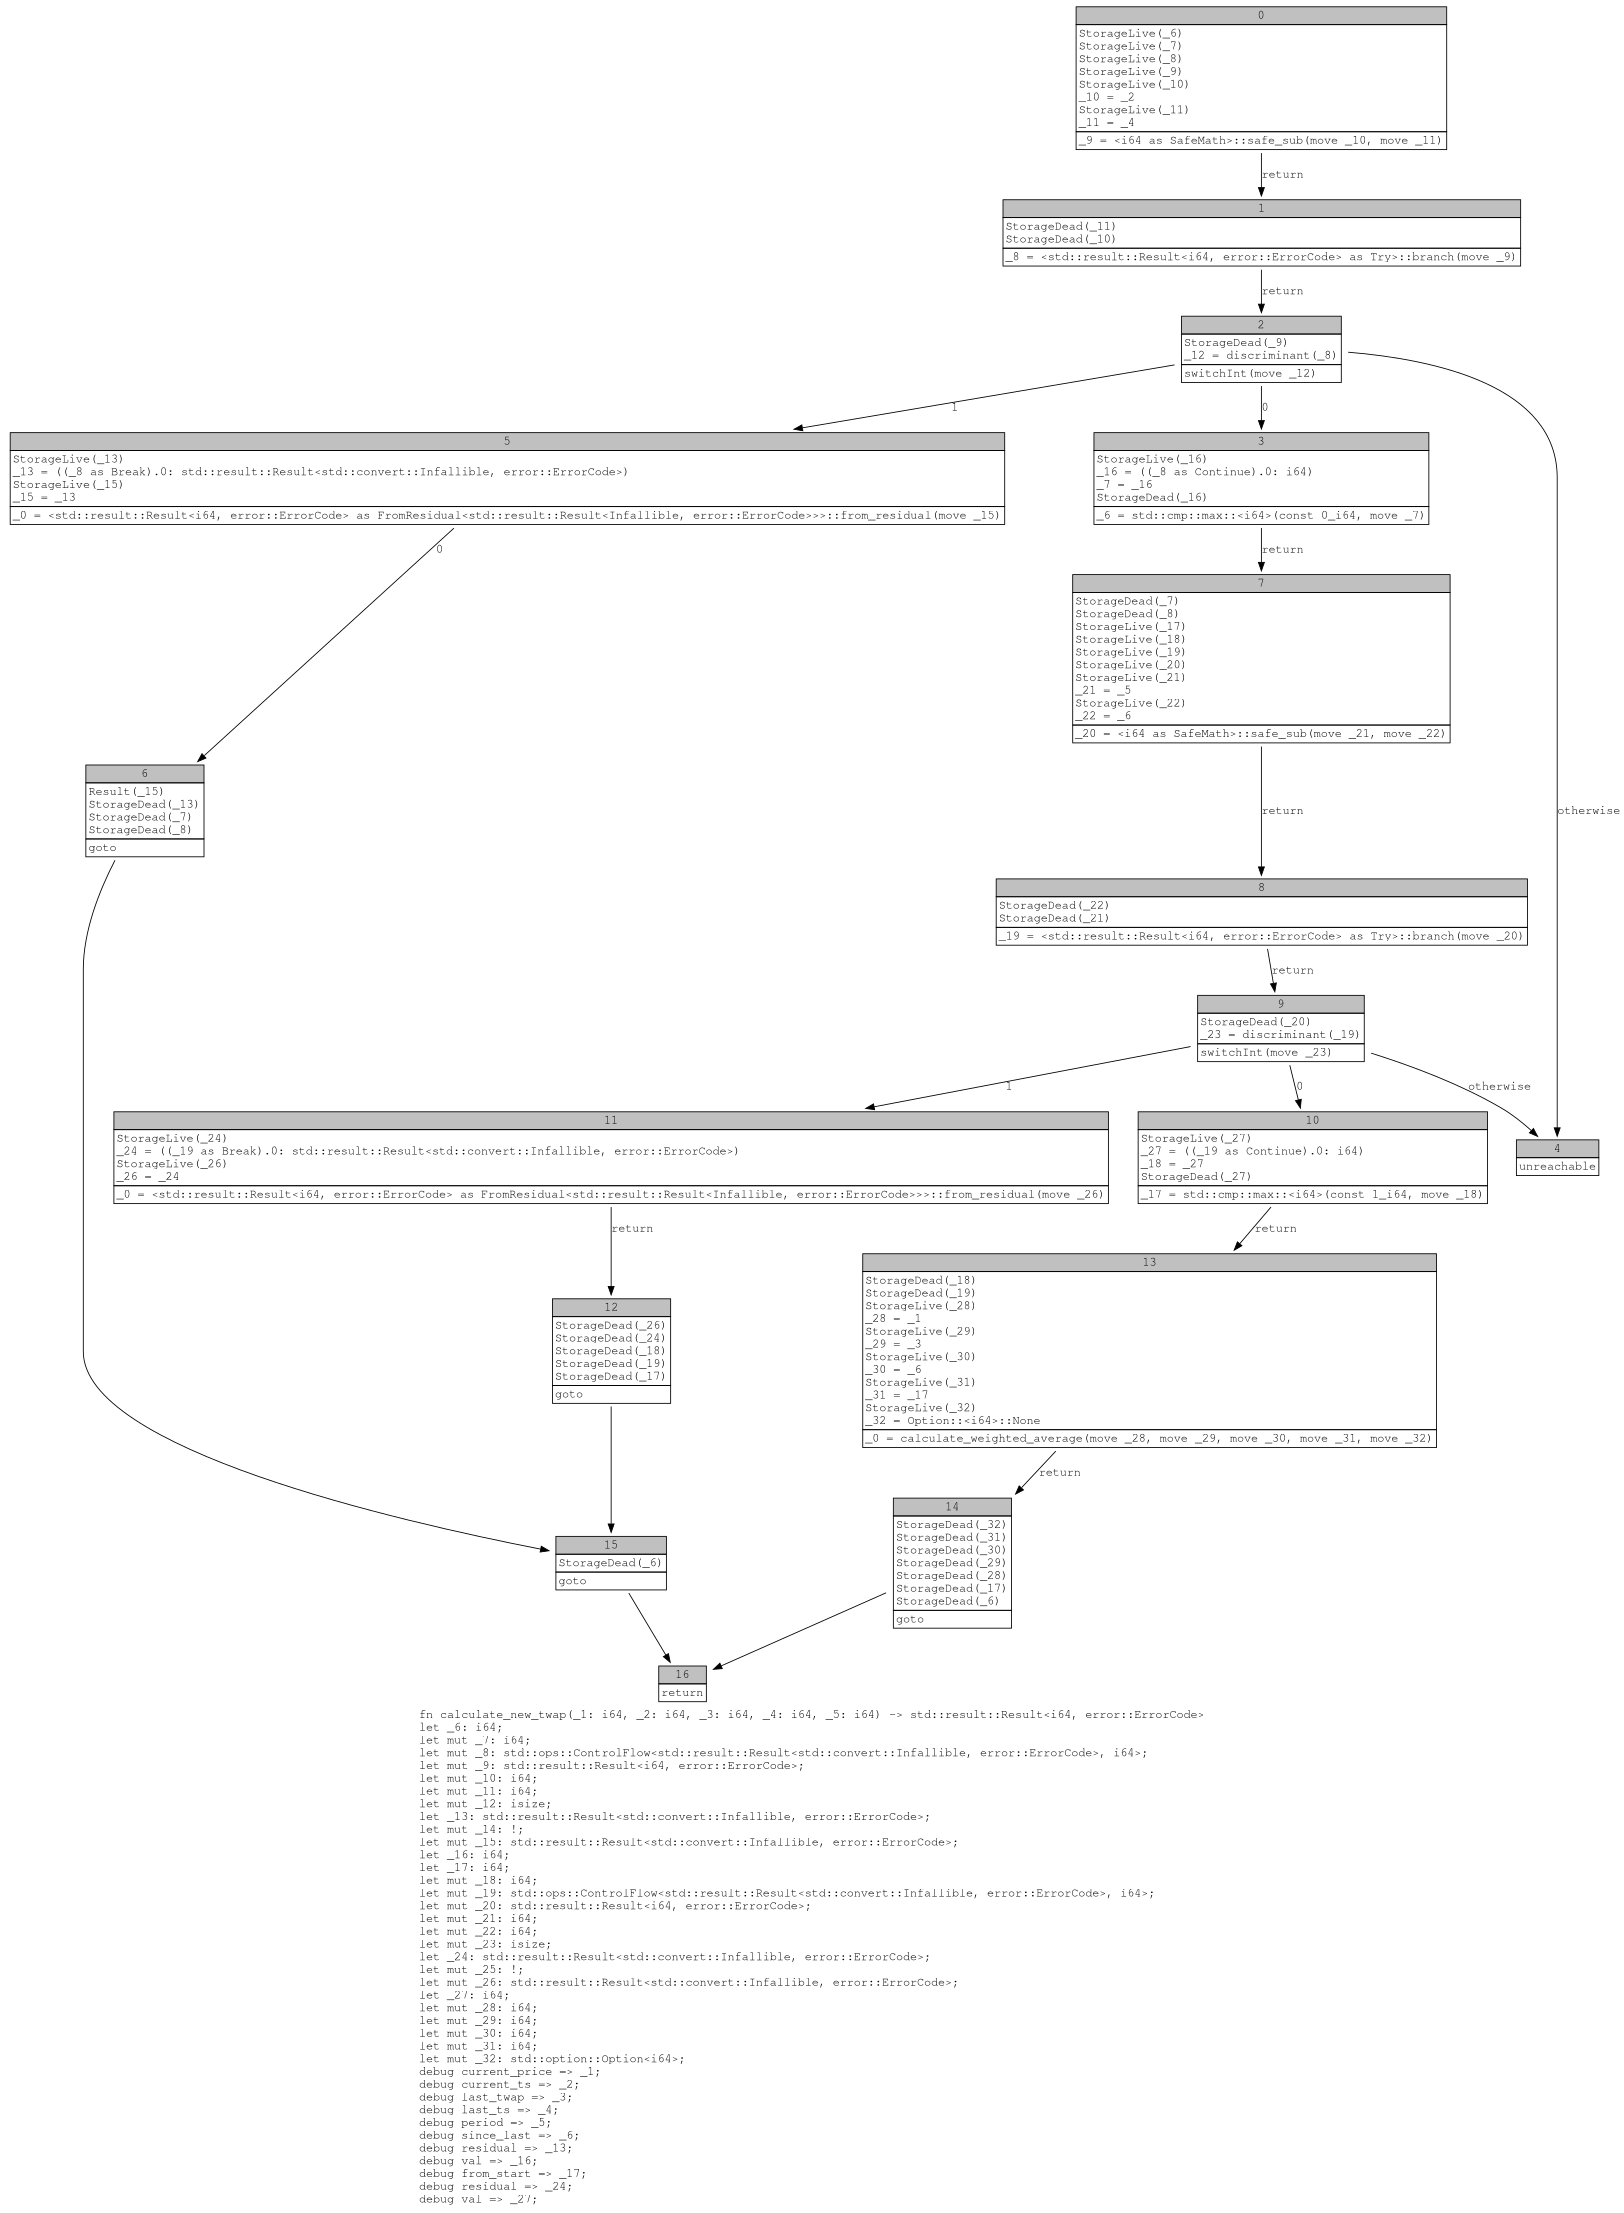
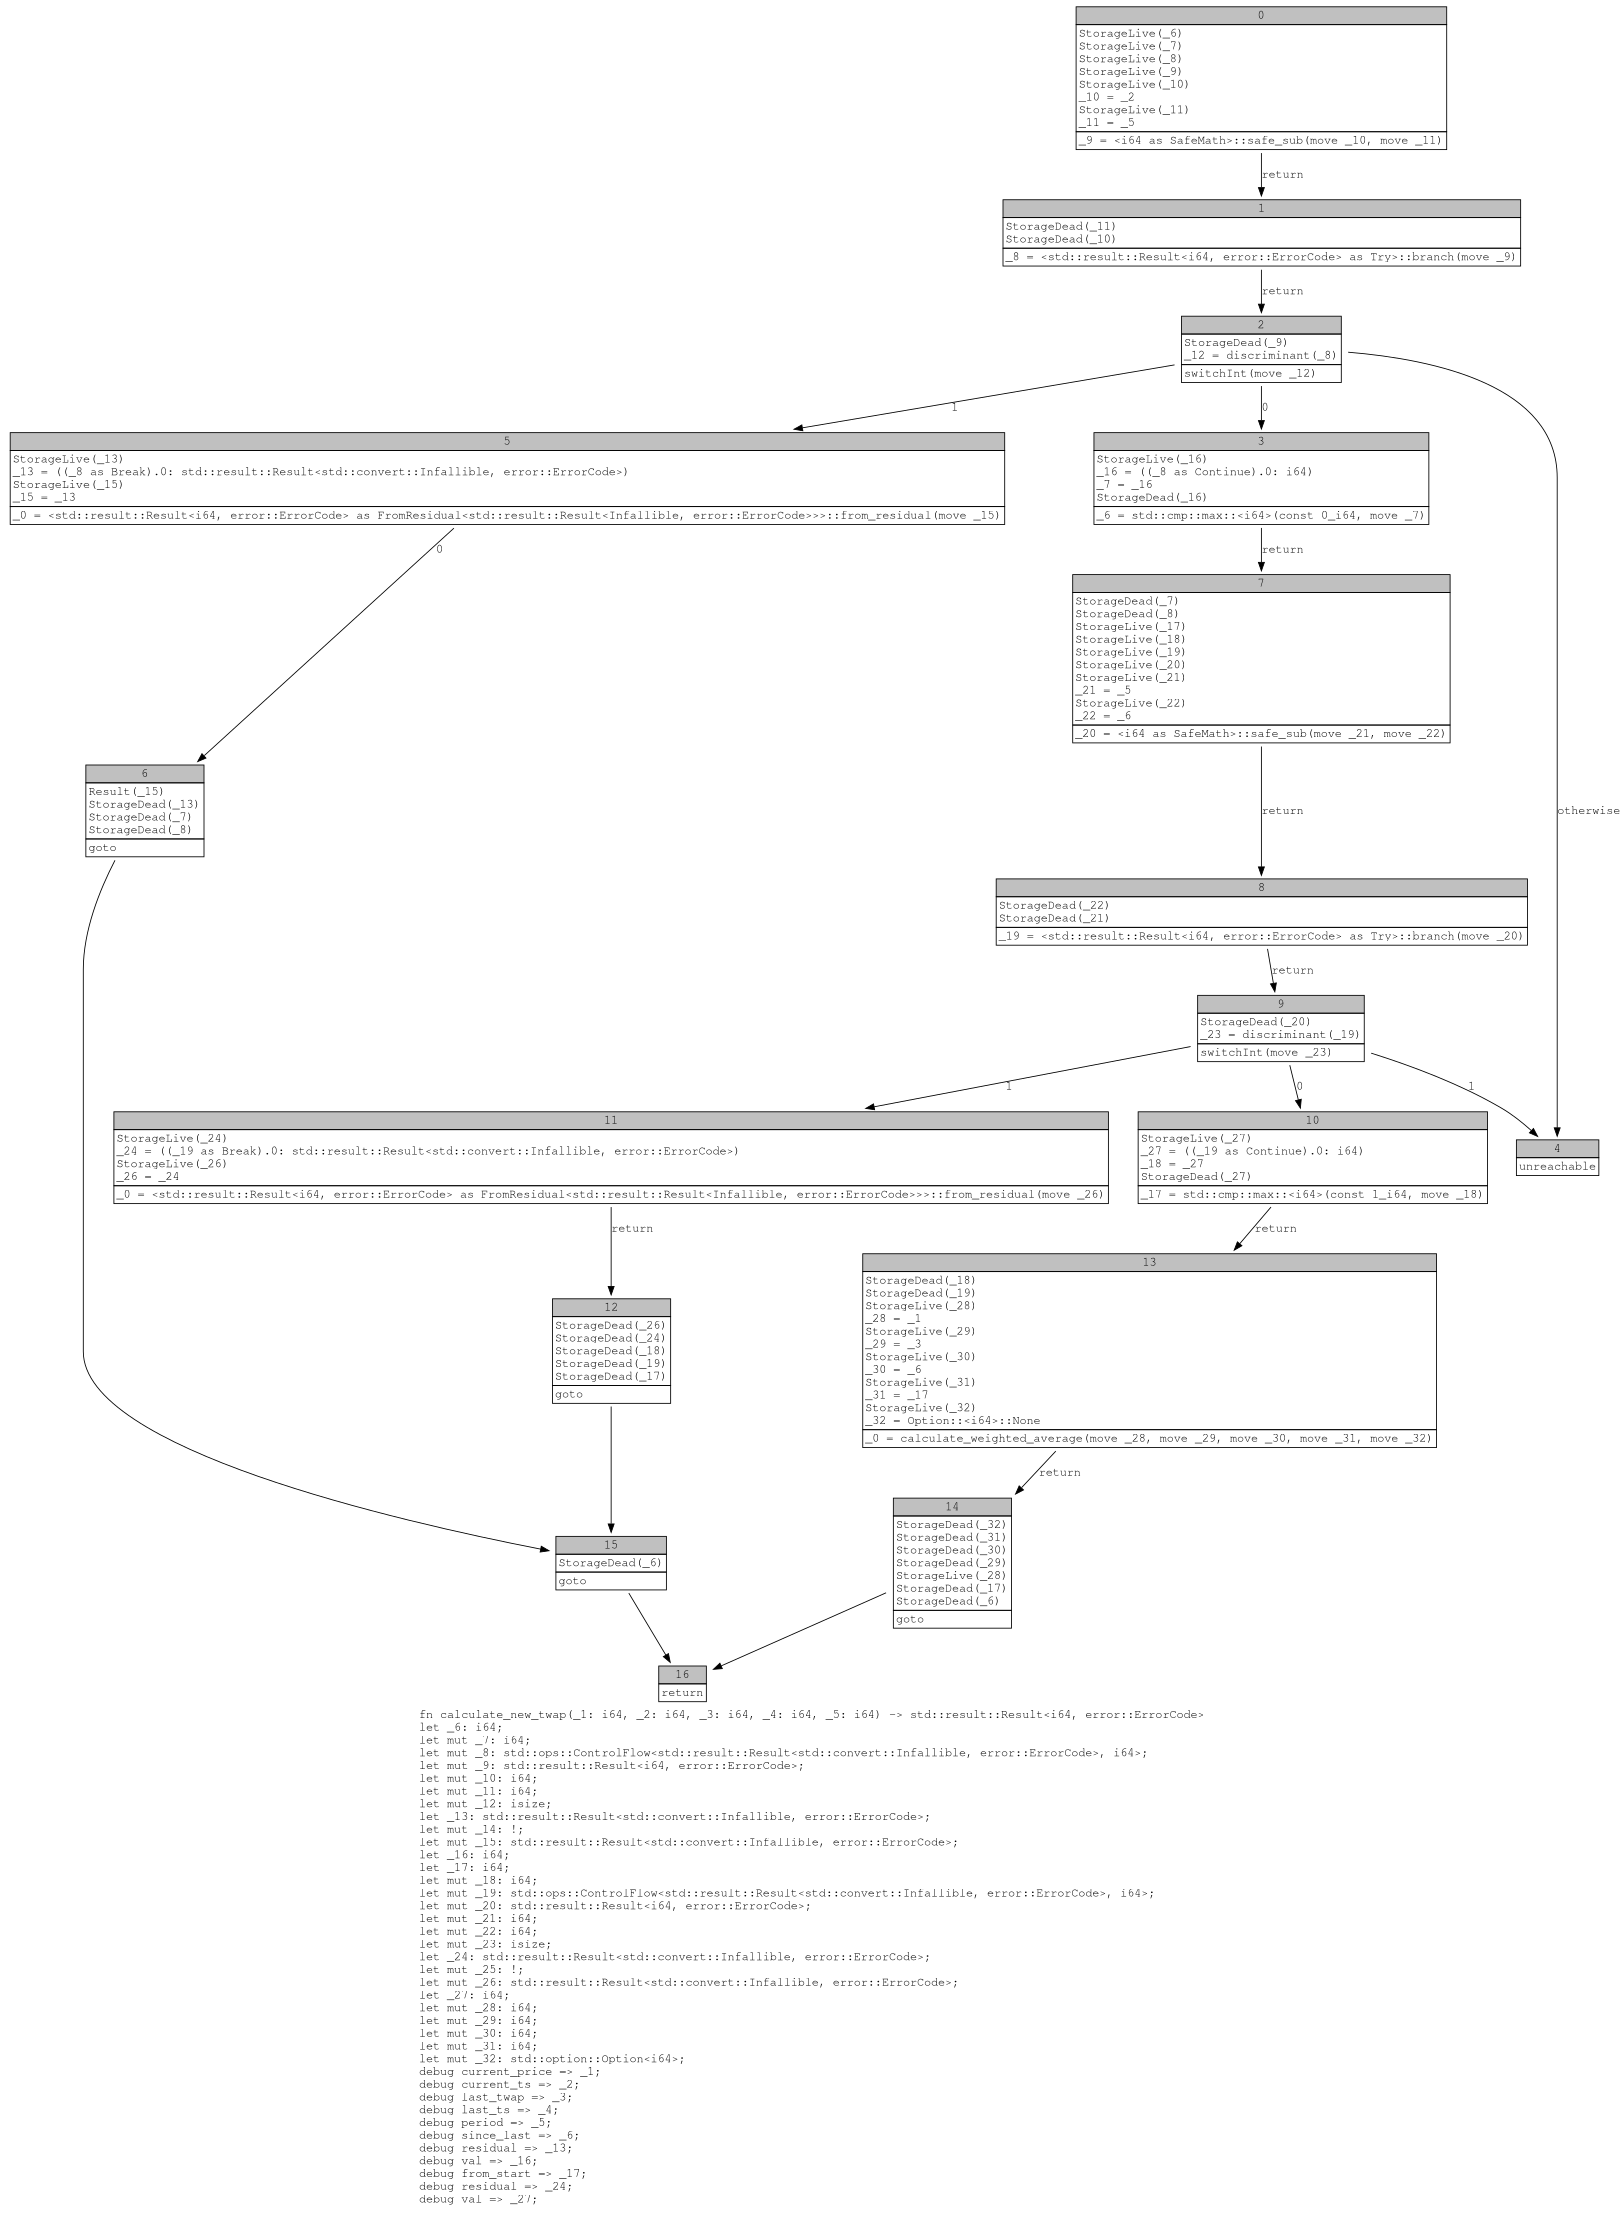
(1107, 122) -> (1107, 122)
(1500, 1087) -> (1472, 1087)
(952, 1575) -> (952, 1575)
